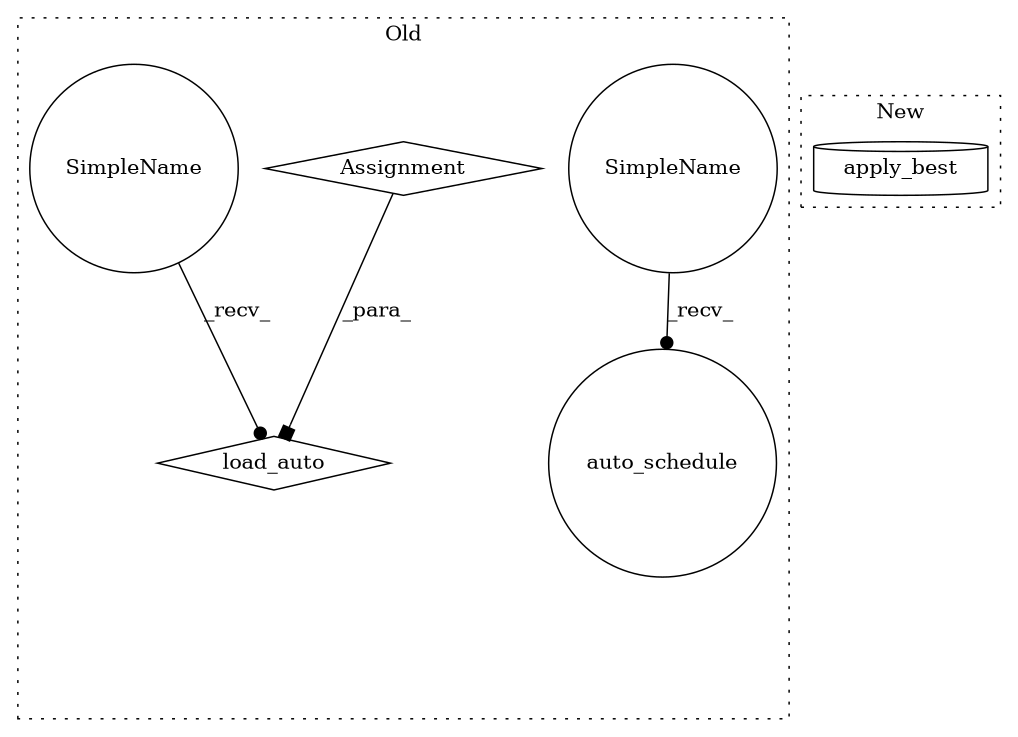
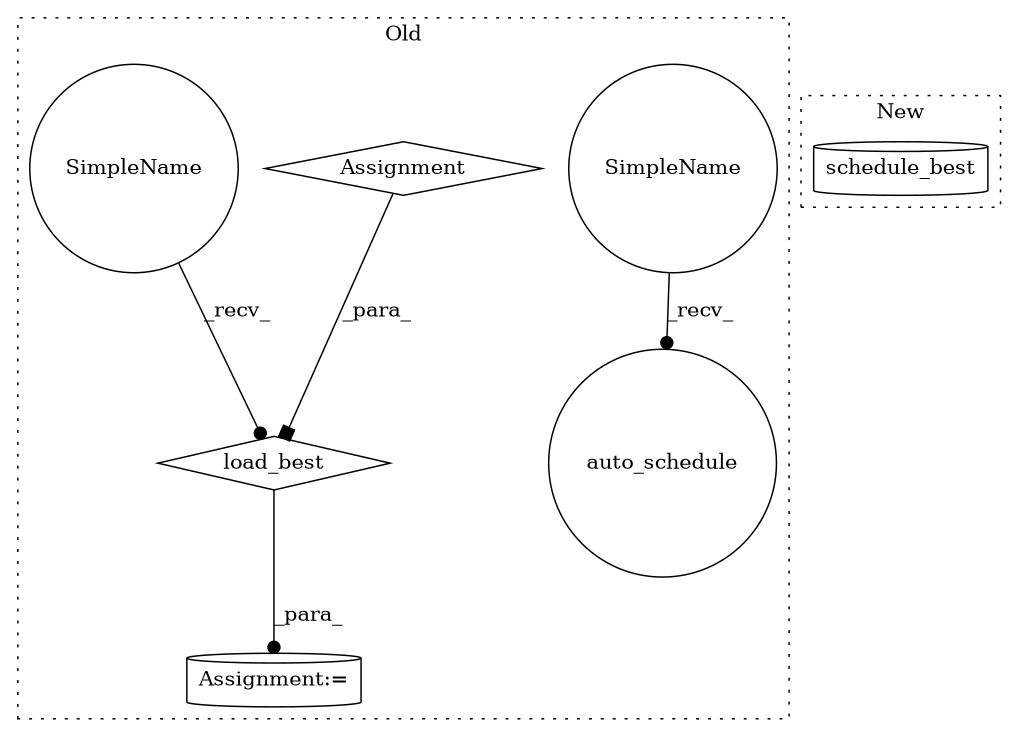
(901, 169) -> (901, 169)
(274, 463) -> (274, 463)
none -> (274, 680)
